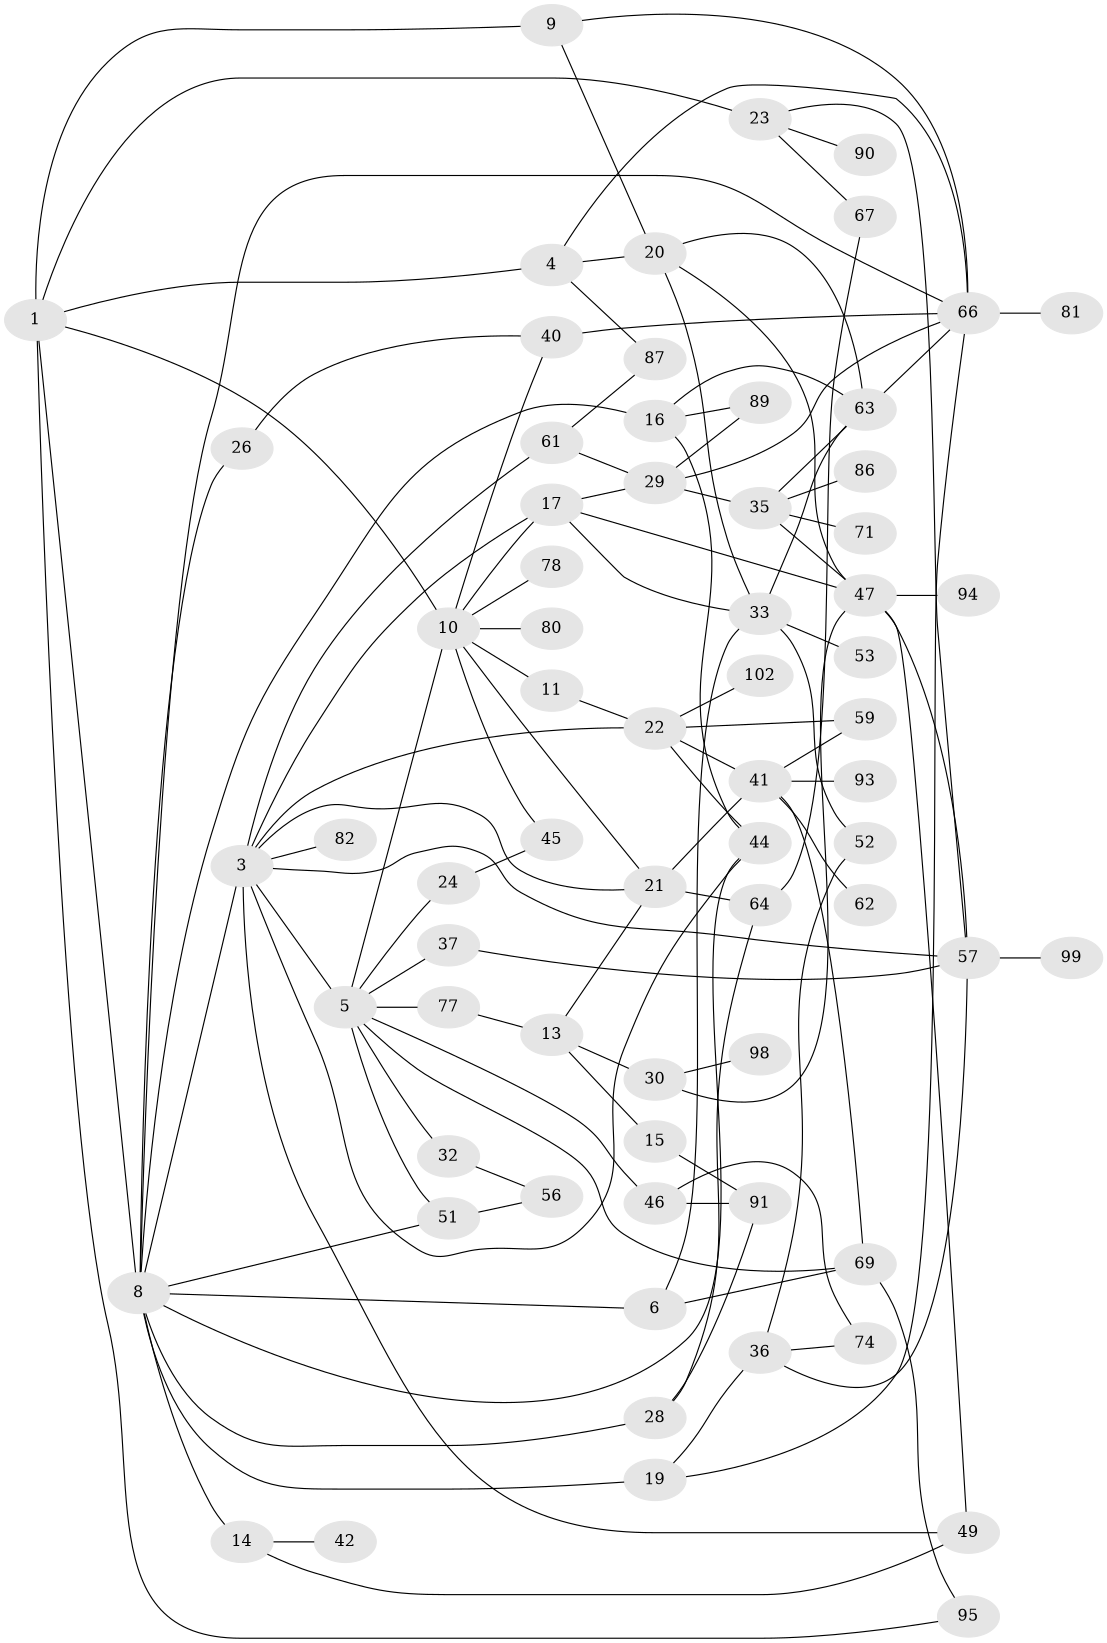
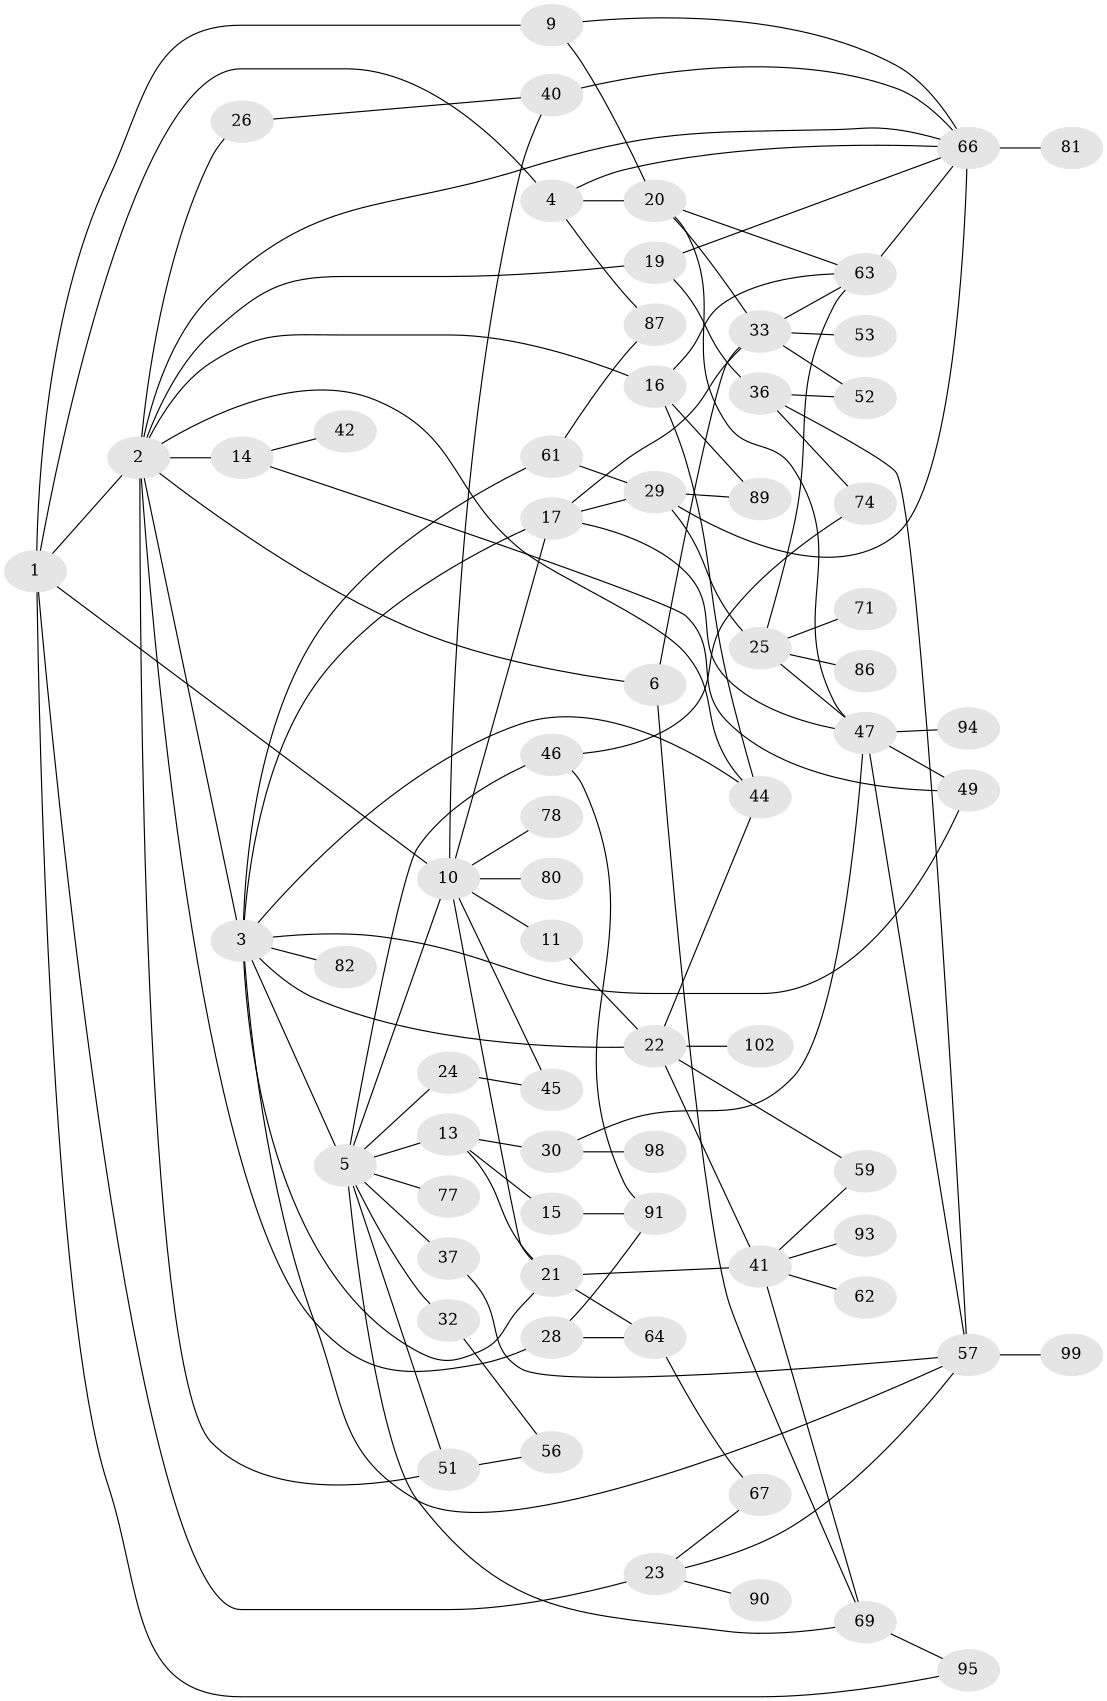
(760, 508) -> (760, 648)
(500, 1021) -> (397, 1150)
(139, 1293) -> (139, 458)
